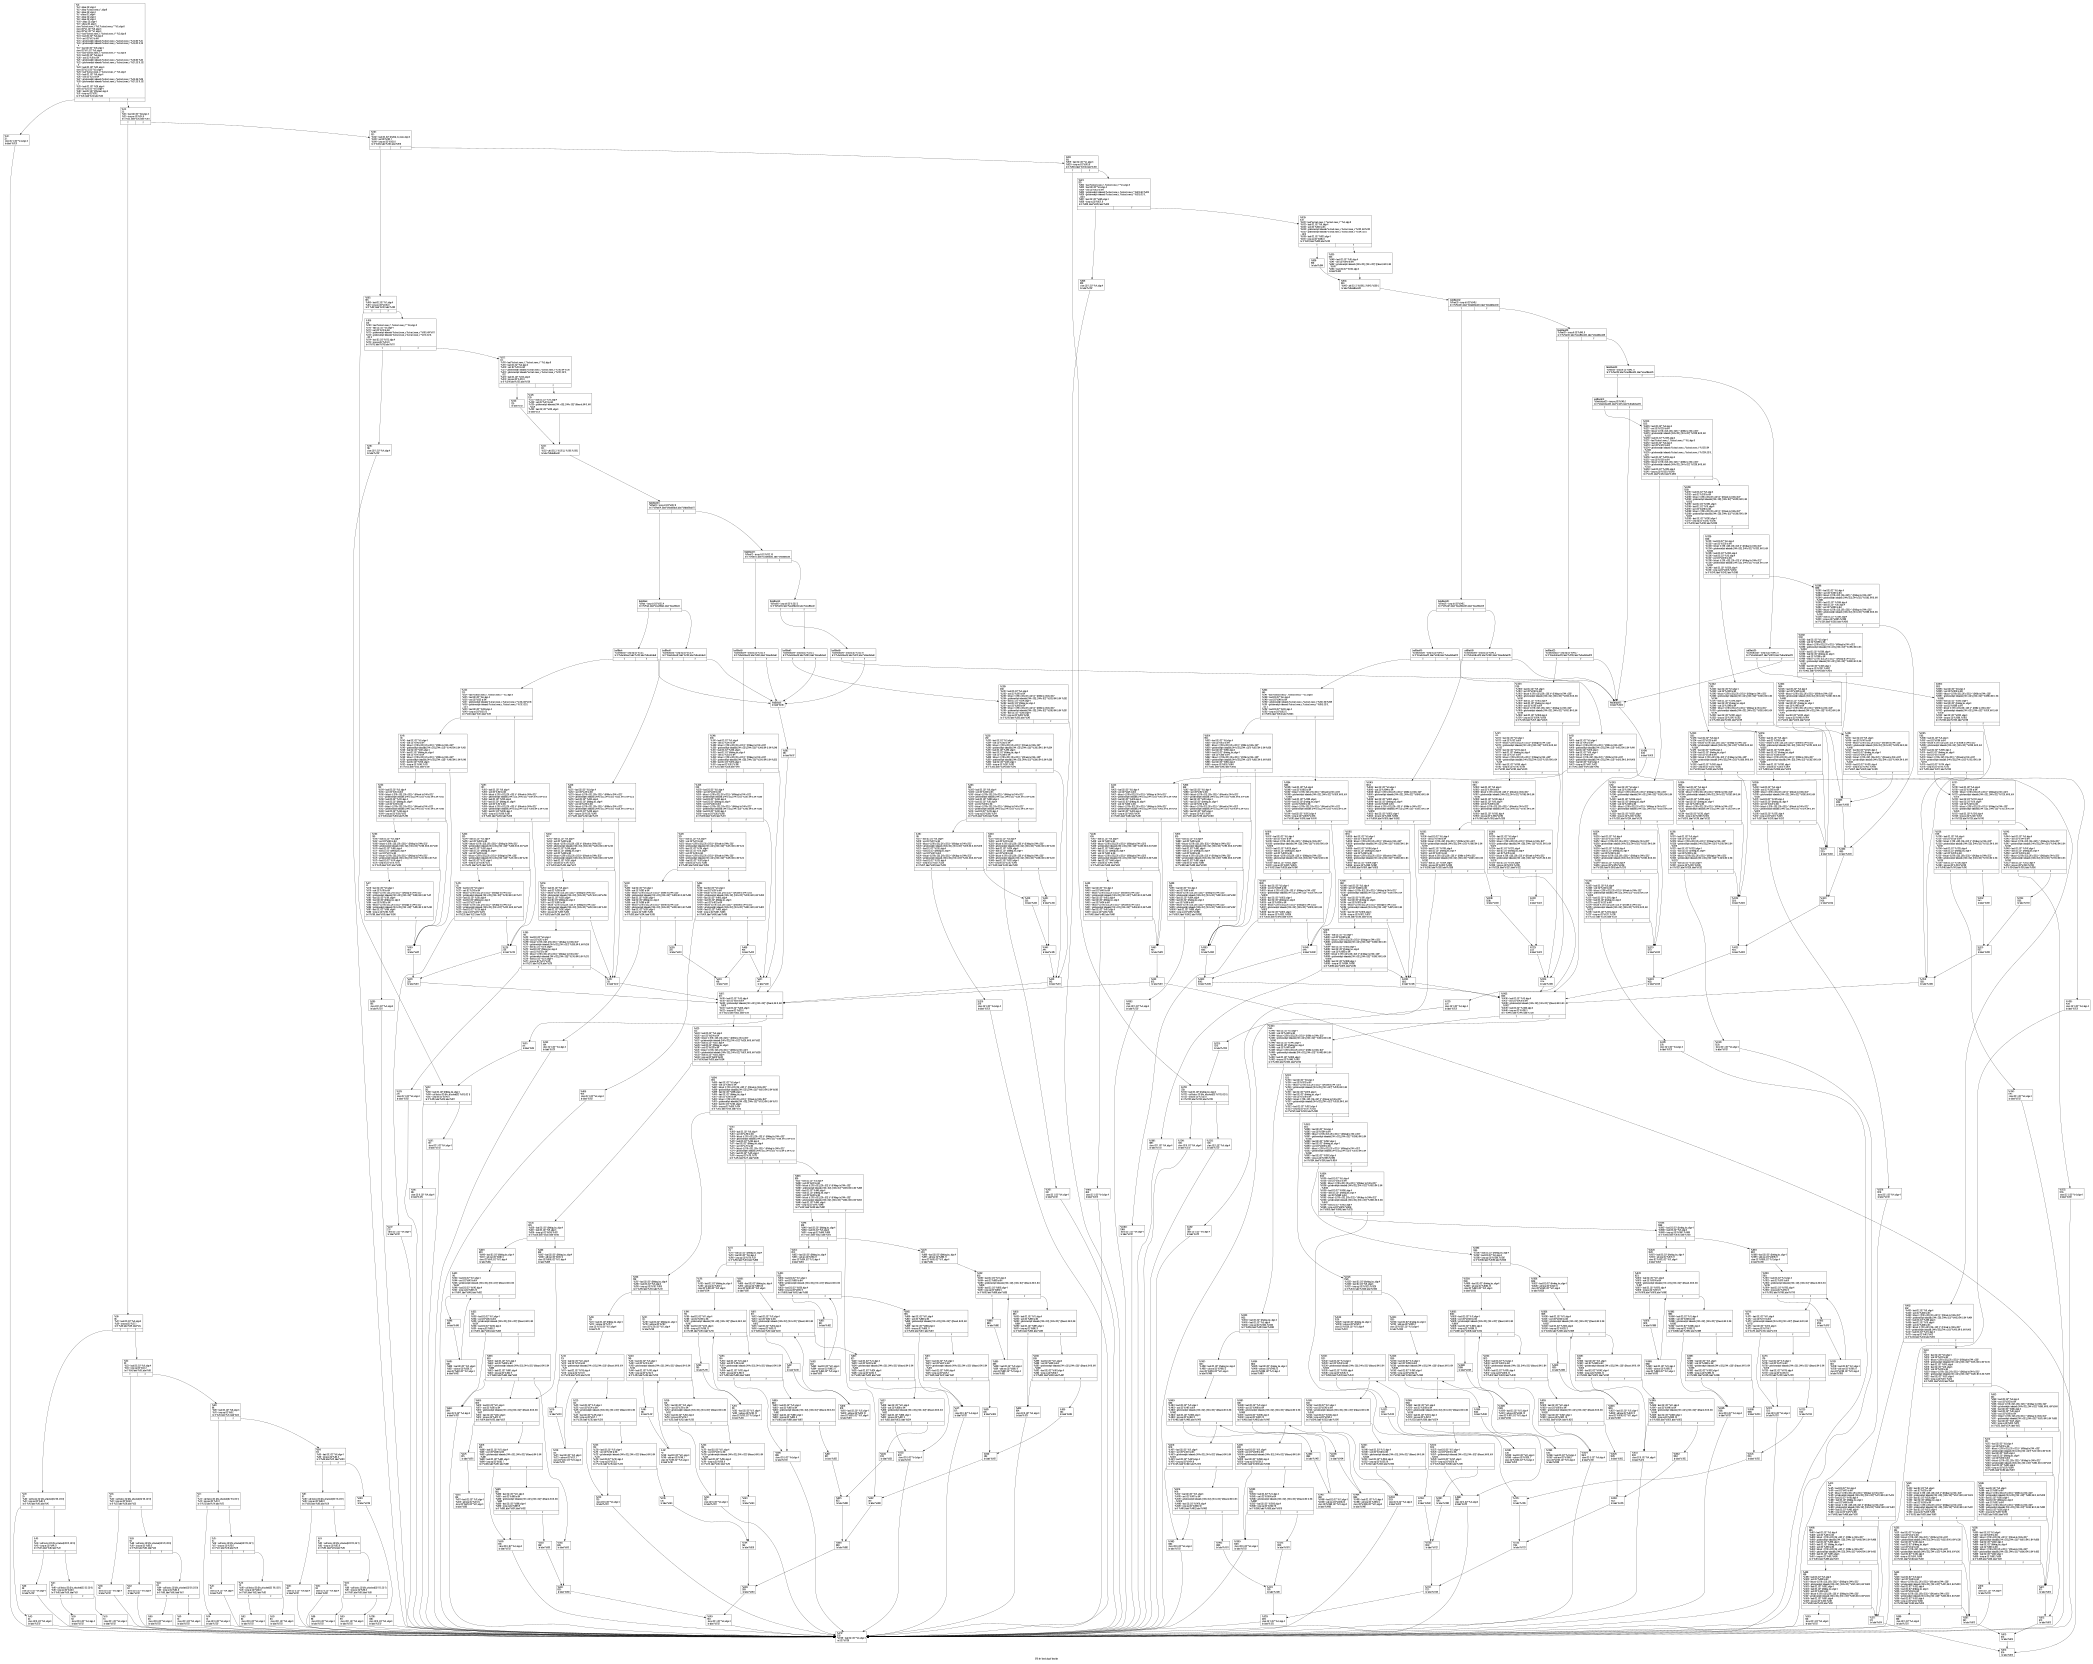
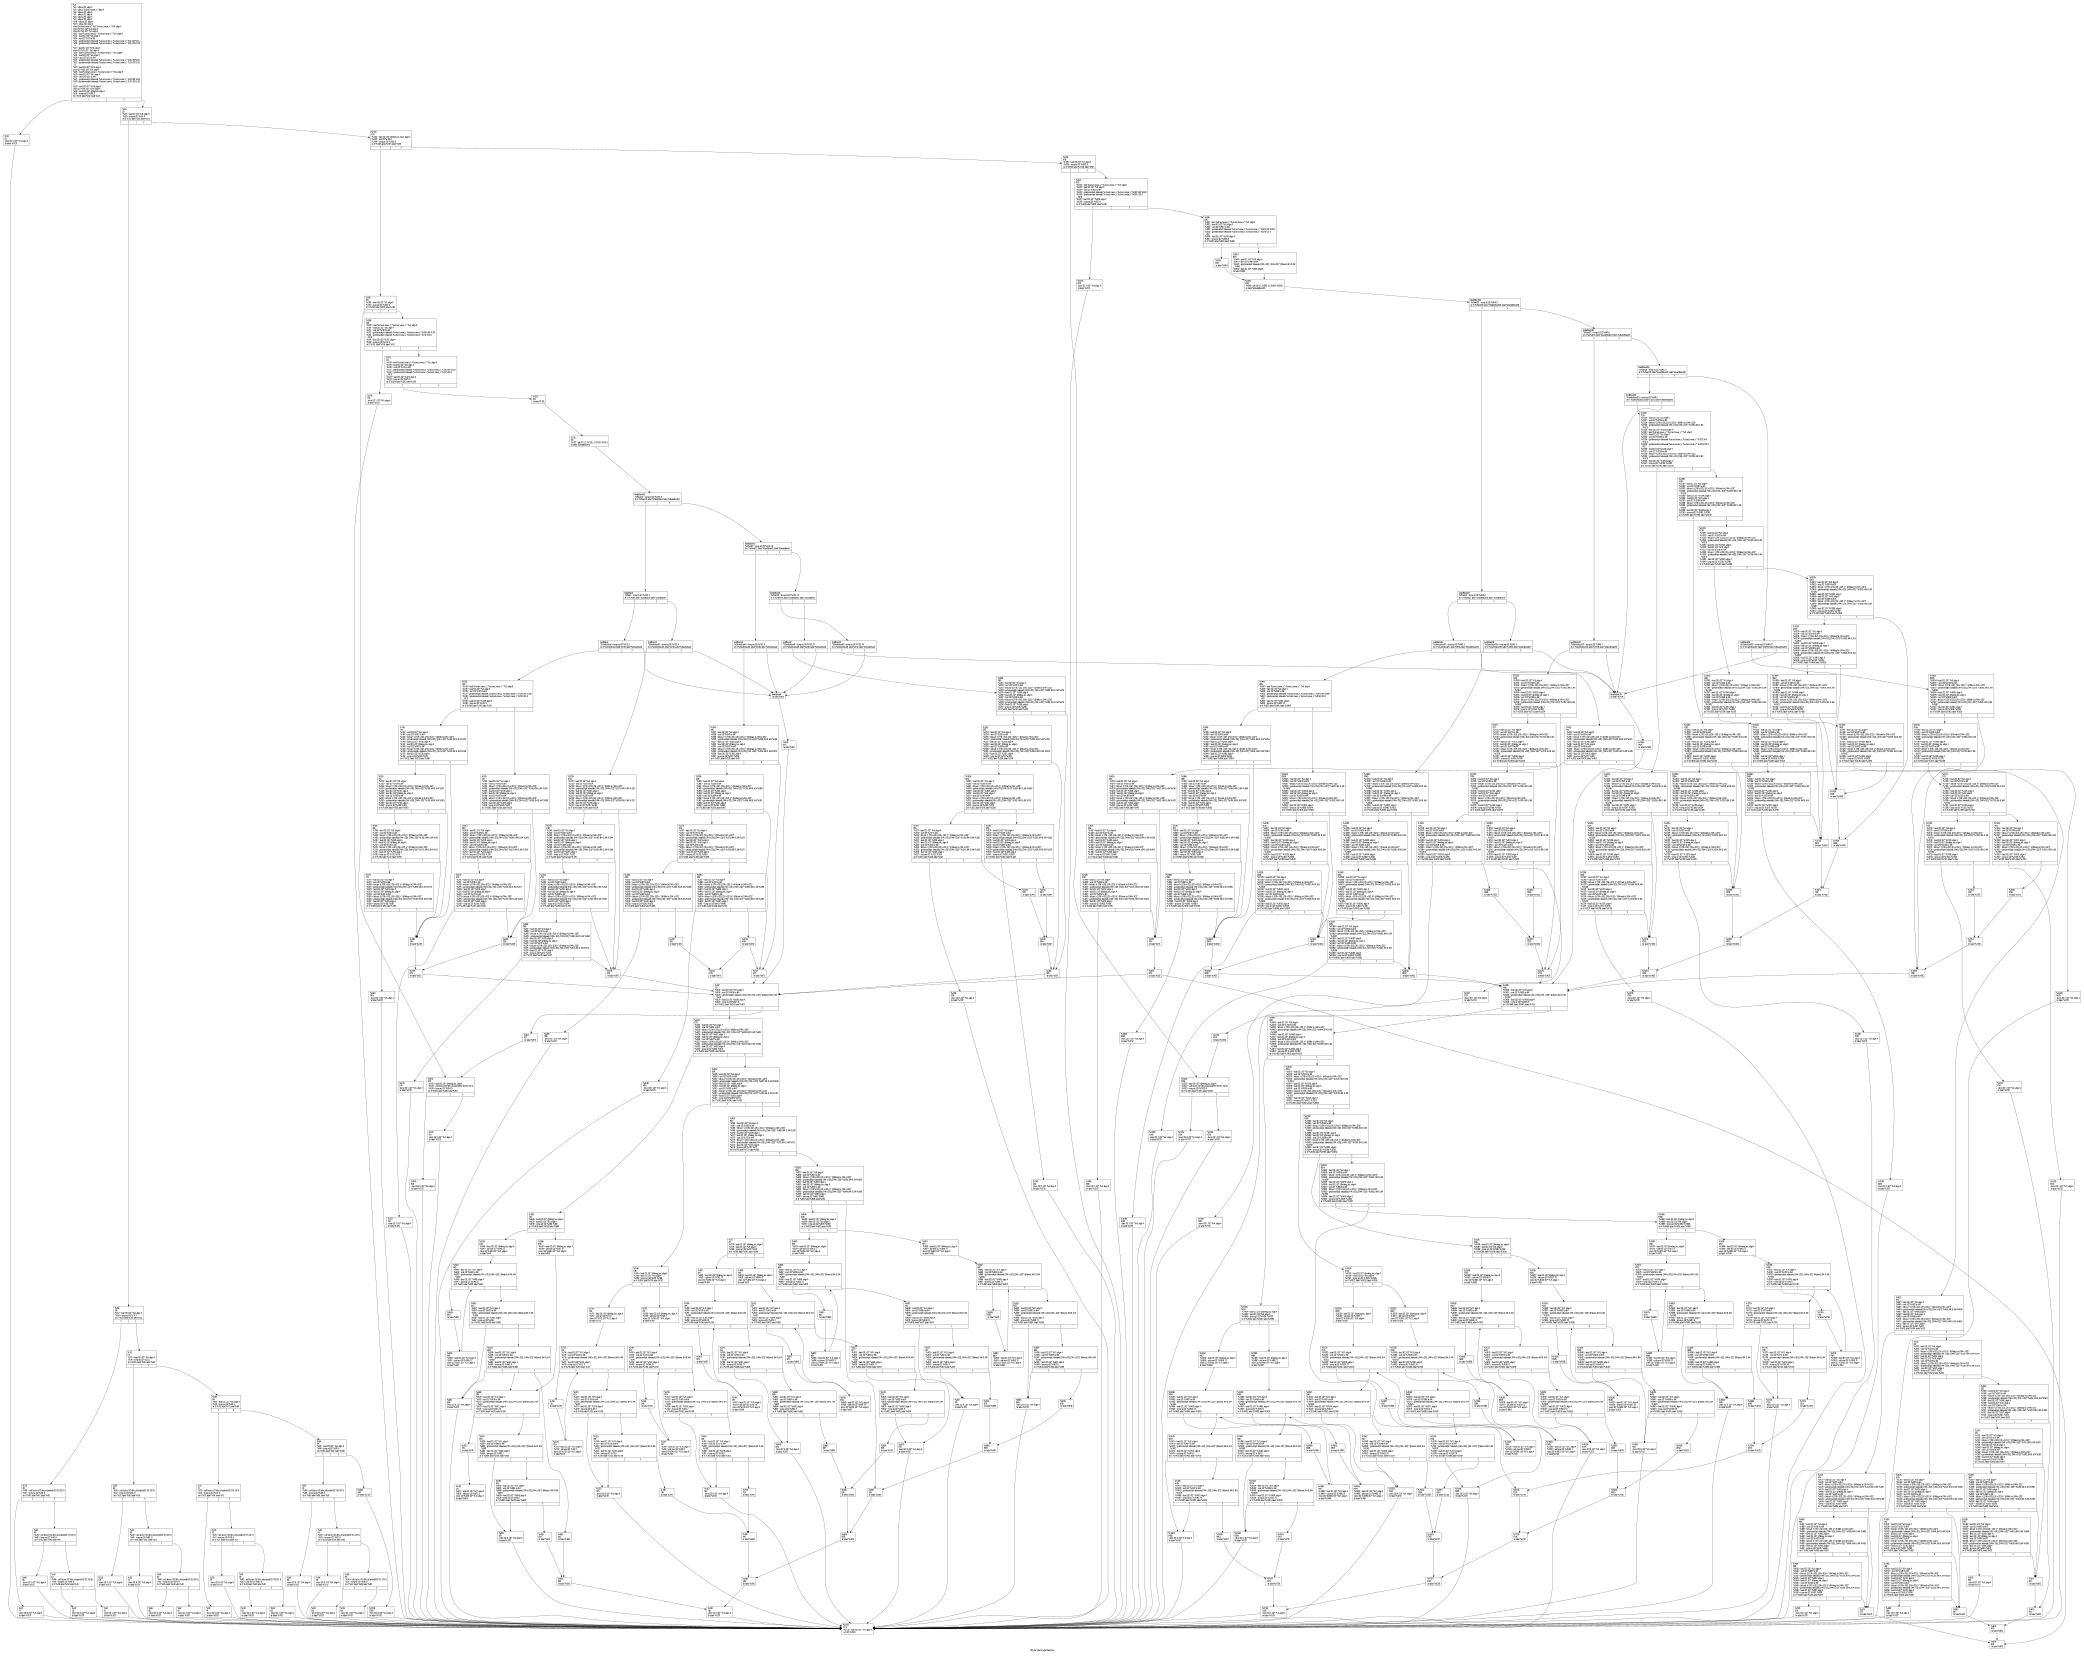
(560, 404) -> none
(1397, 949) -> (1347, 918)
